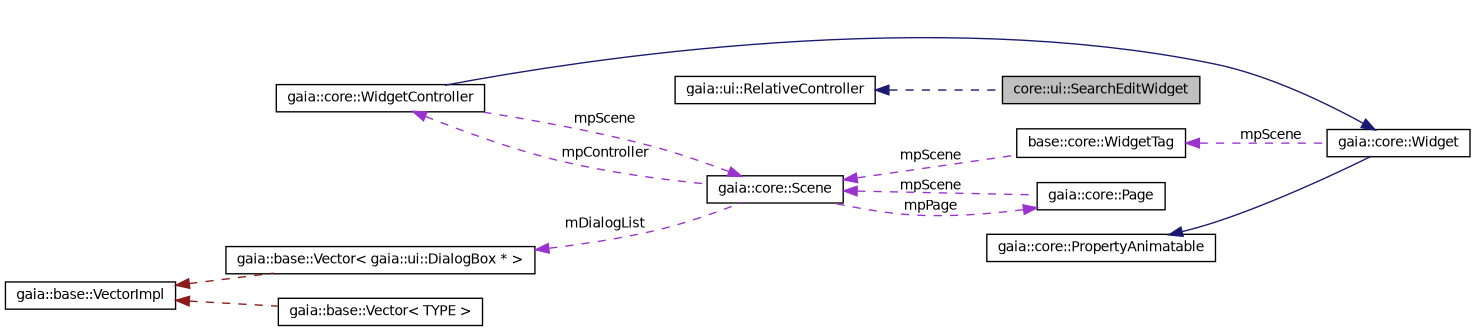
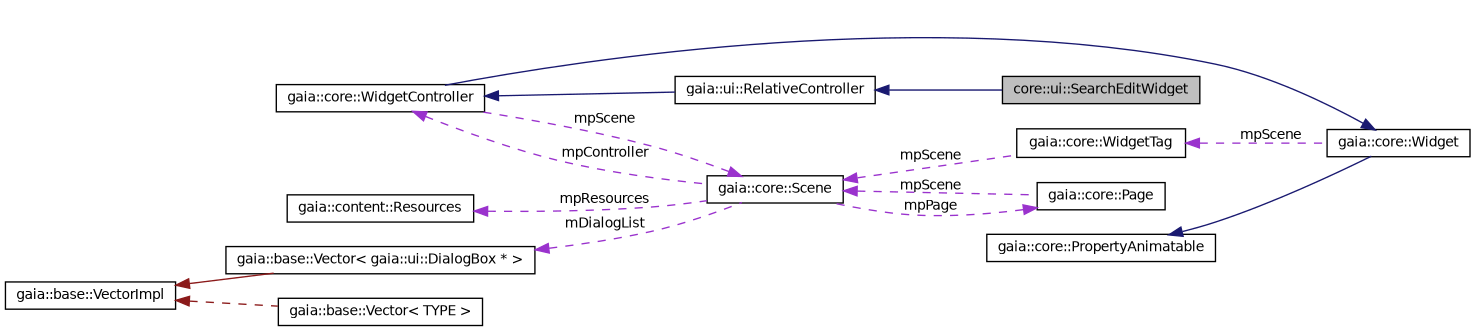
(946, 90) -> (946, 90)
none -> (587, 94)
(1101, 143) -> (1101, 143)
none -> (380, 208)
(231, 278) -> (231, 278)
